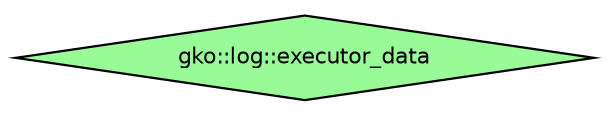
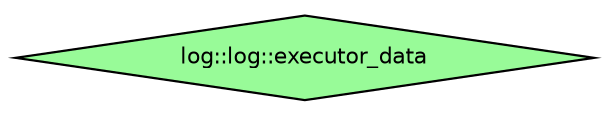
(305, 58) -> (305, 58)
